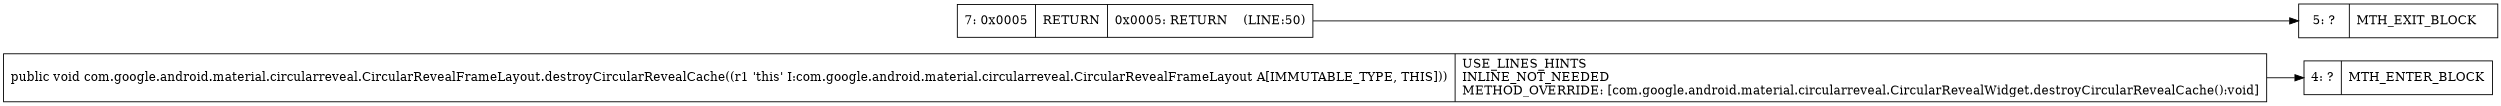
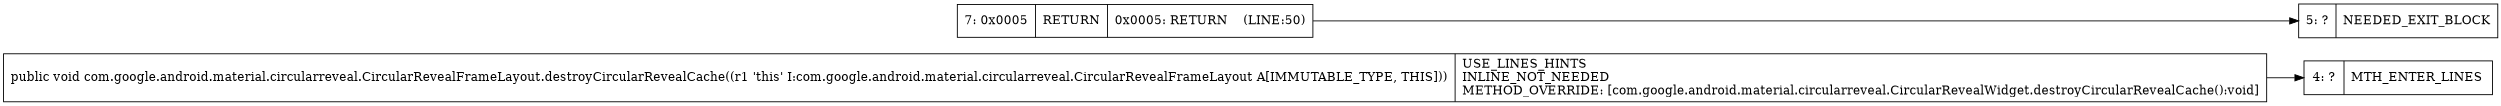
(2417, 20) -> (2417, 20)
(2417, 77) -> (2417, 77)
